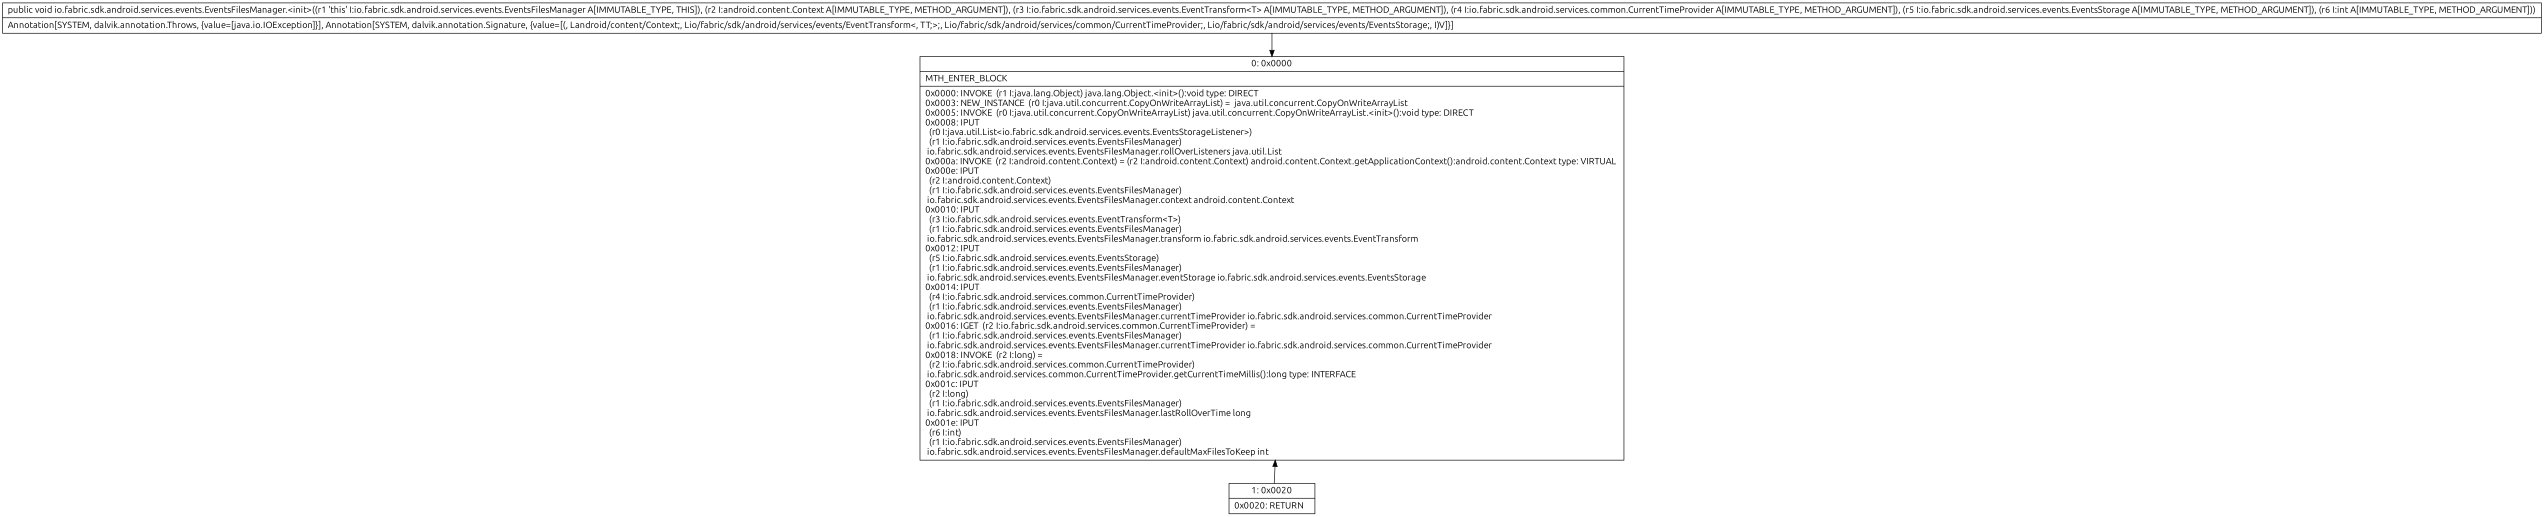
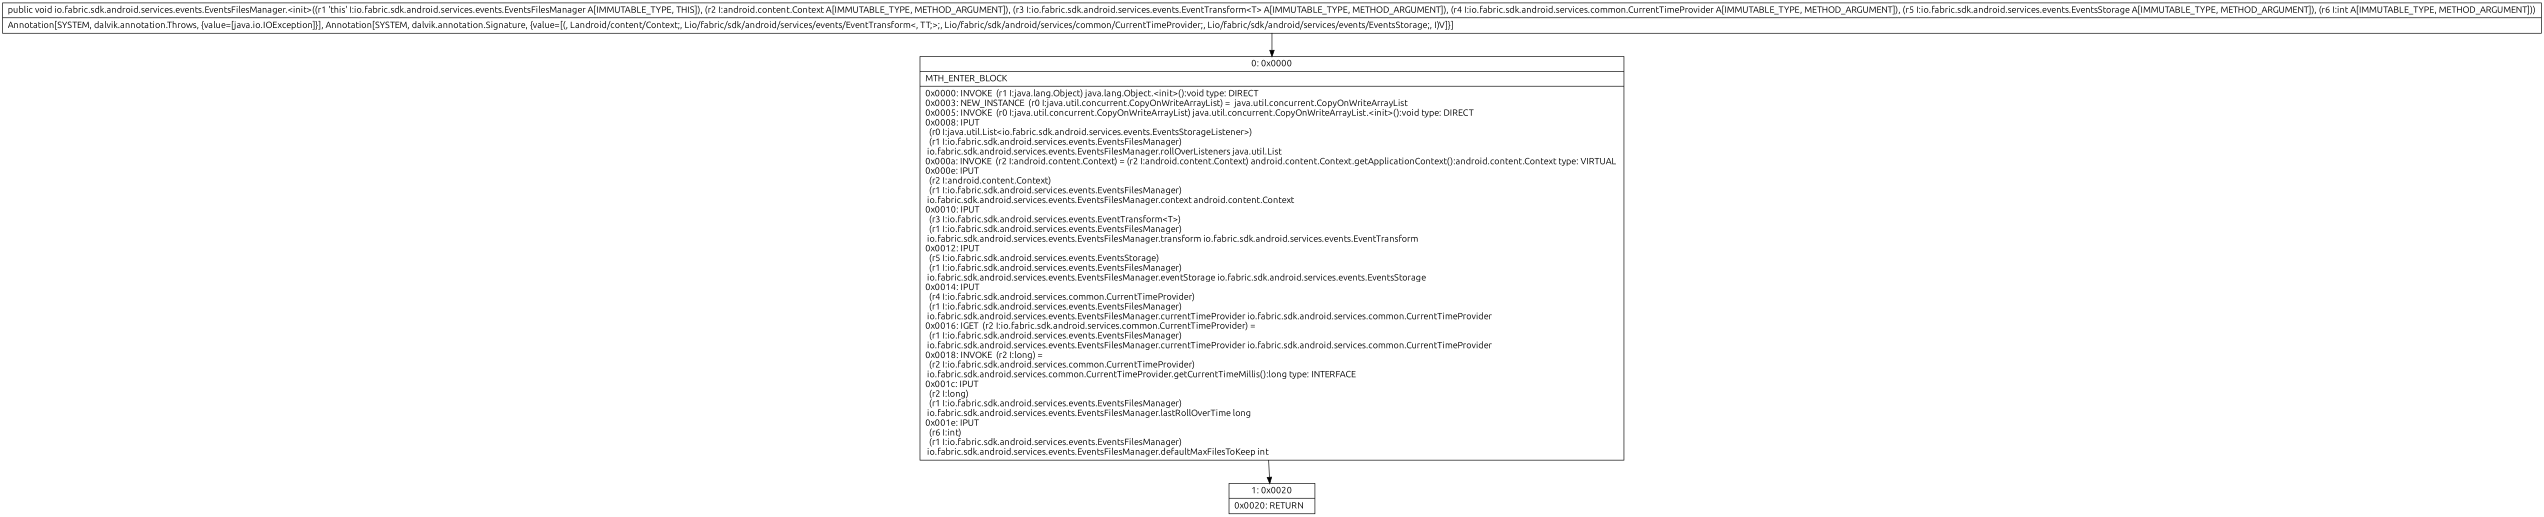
(1275, 475) -> (1269, 469)
